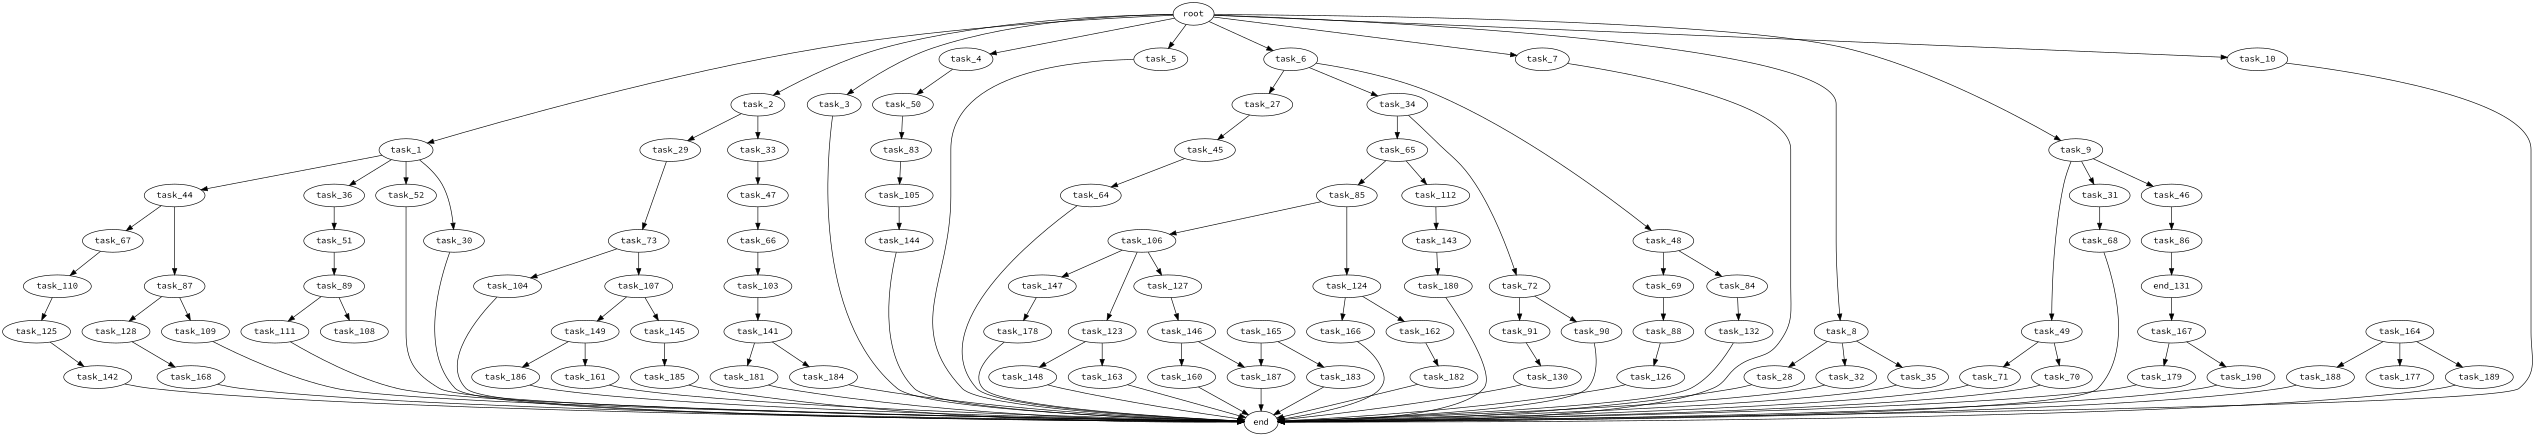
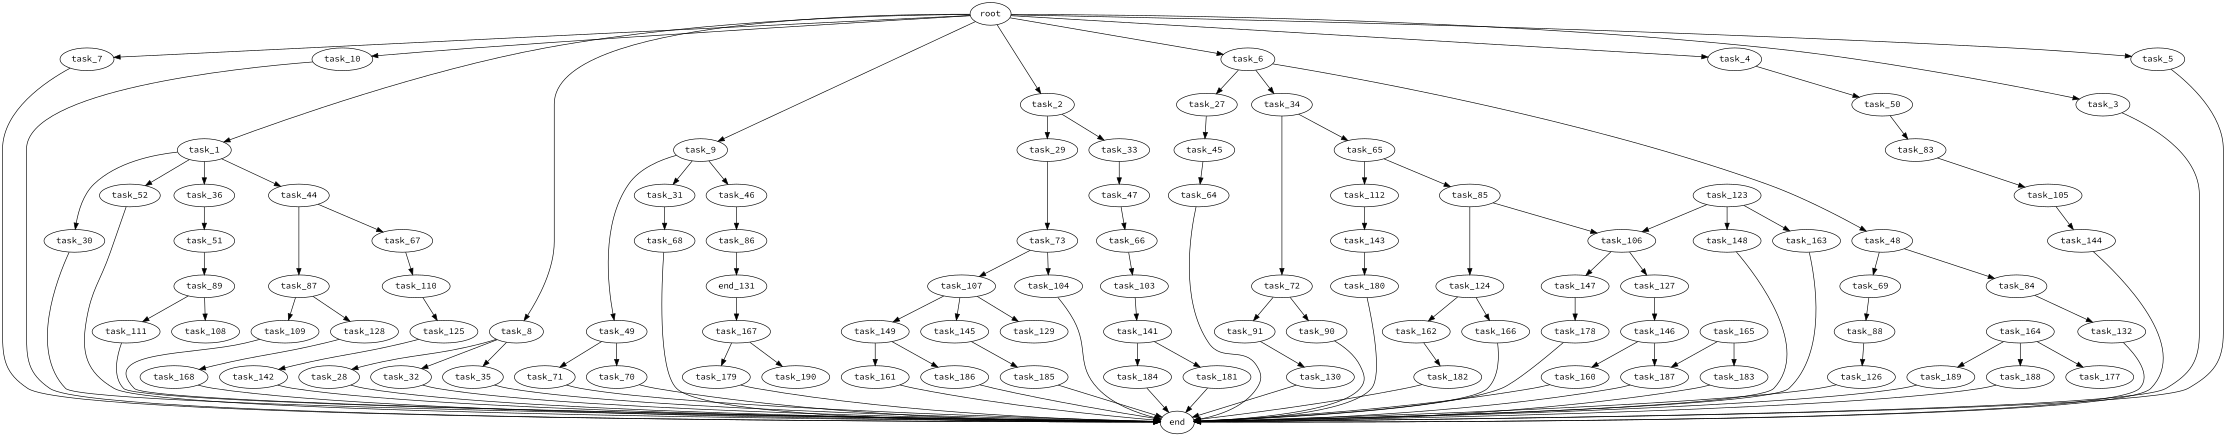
(1123, 283) -> (1677, 217)
none -> (1034, 332)
(1751, 414) -> none
